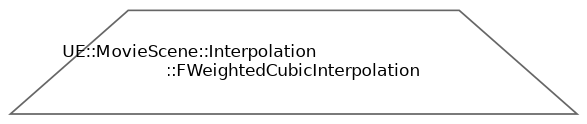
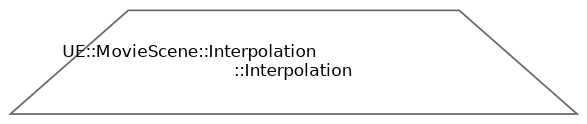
(294, 62) -> (294, 62)
